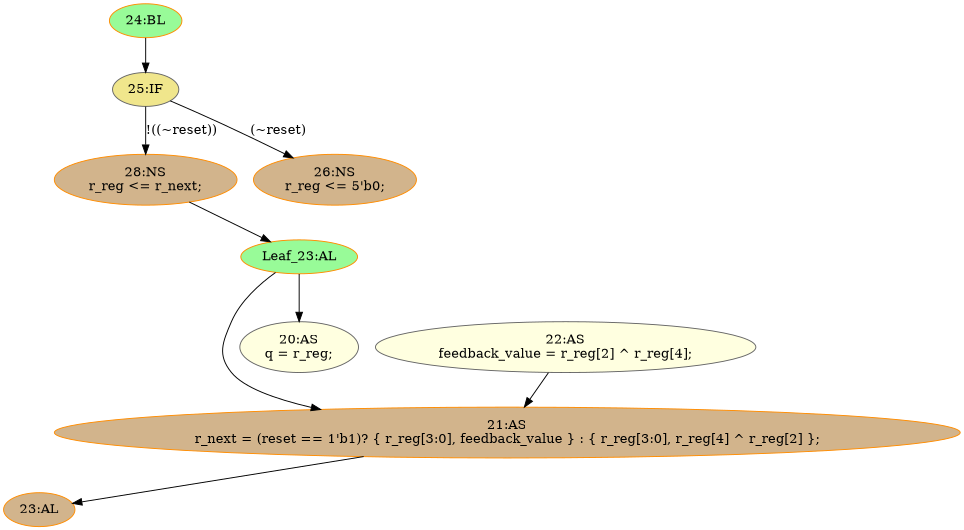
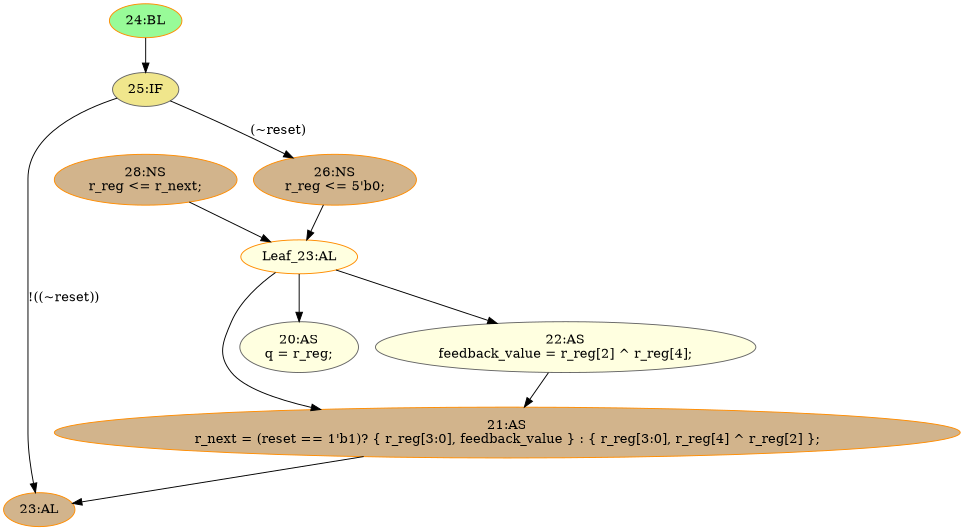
(146, 126) -> (28, 267)
none -> (317, 218)
(299, 257) -> (299, 257)
none -> (412, 295)
